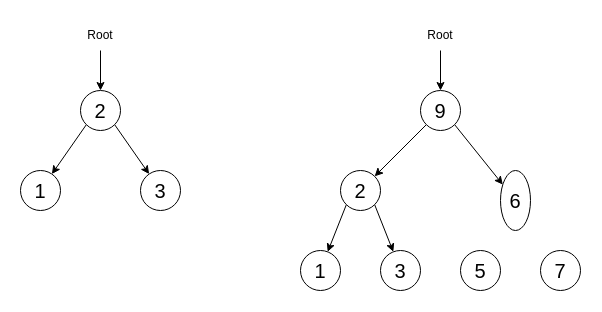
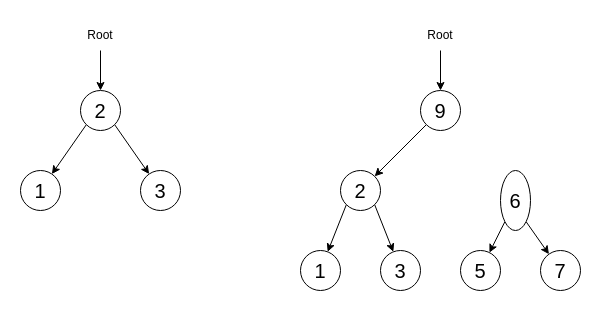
(477, 152) -> none
none -> (499, 234)
none -> (535, 235)
